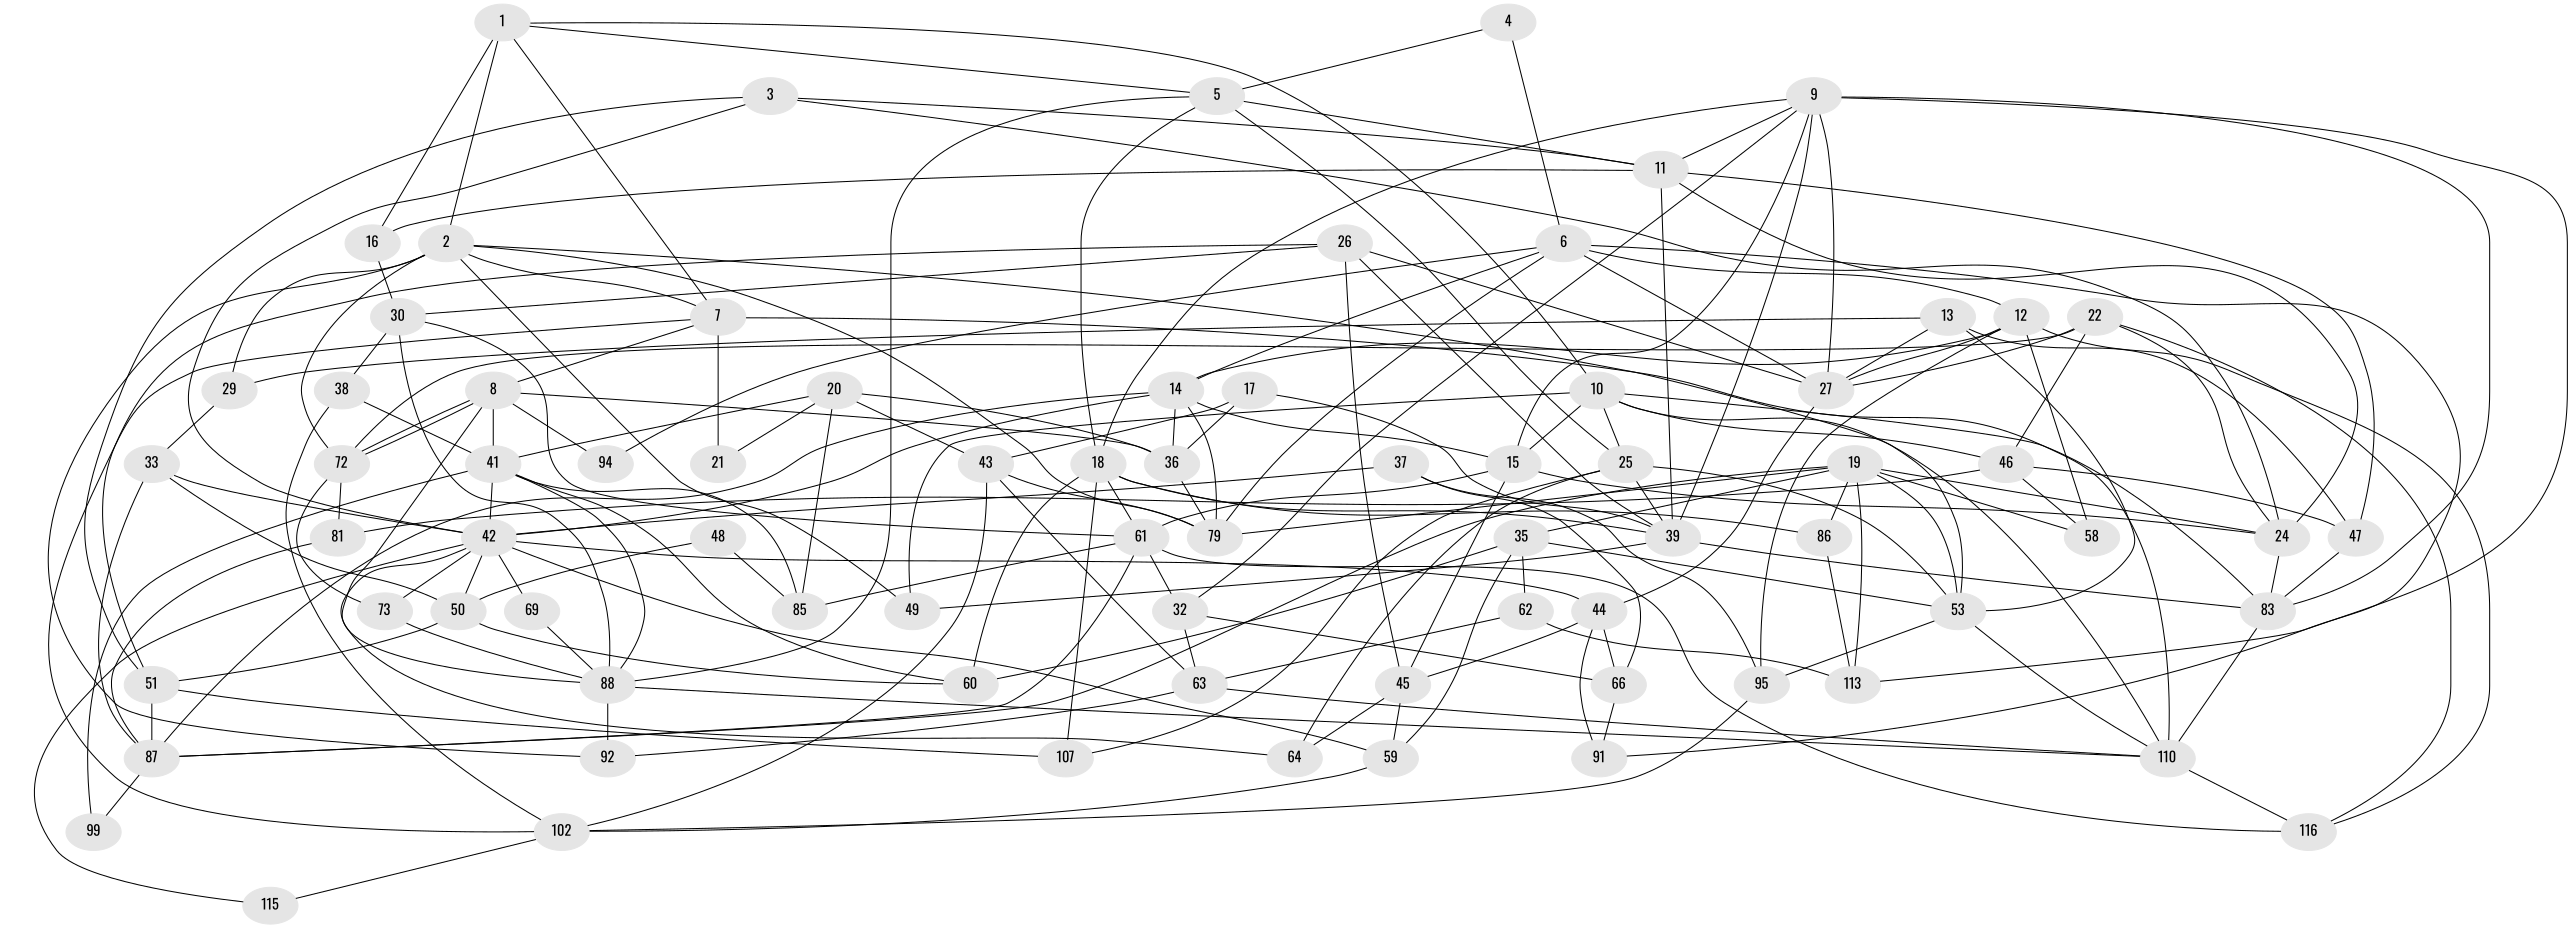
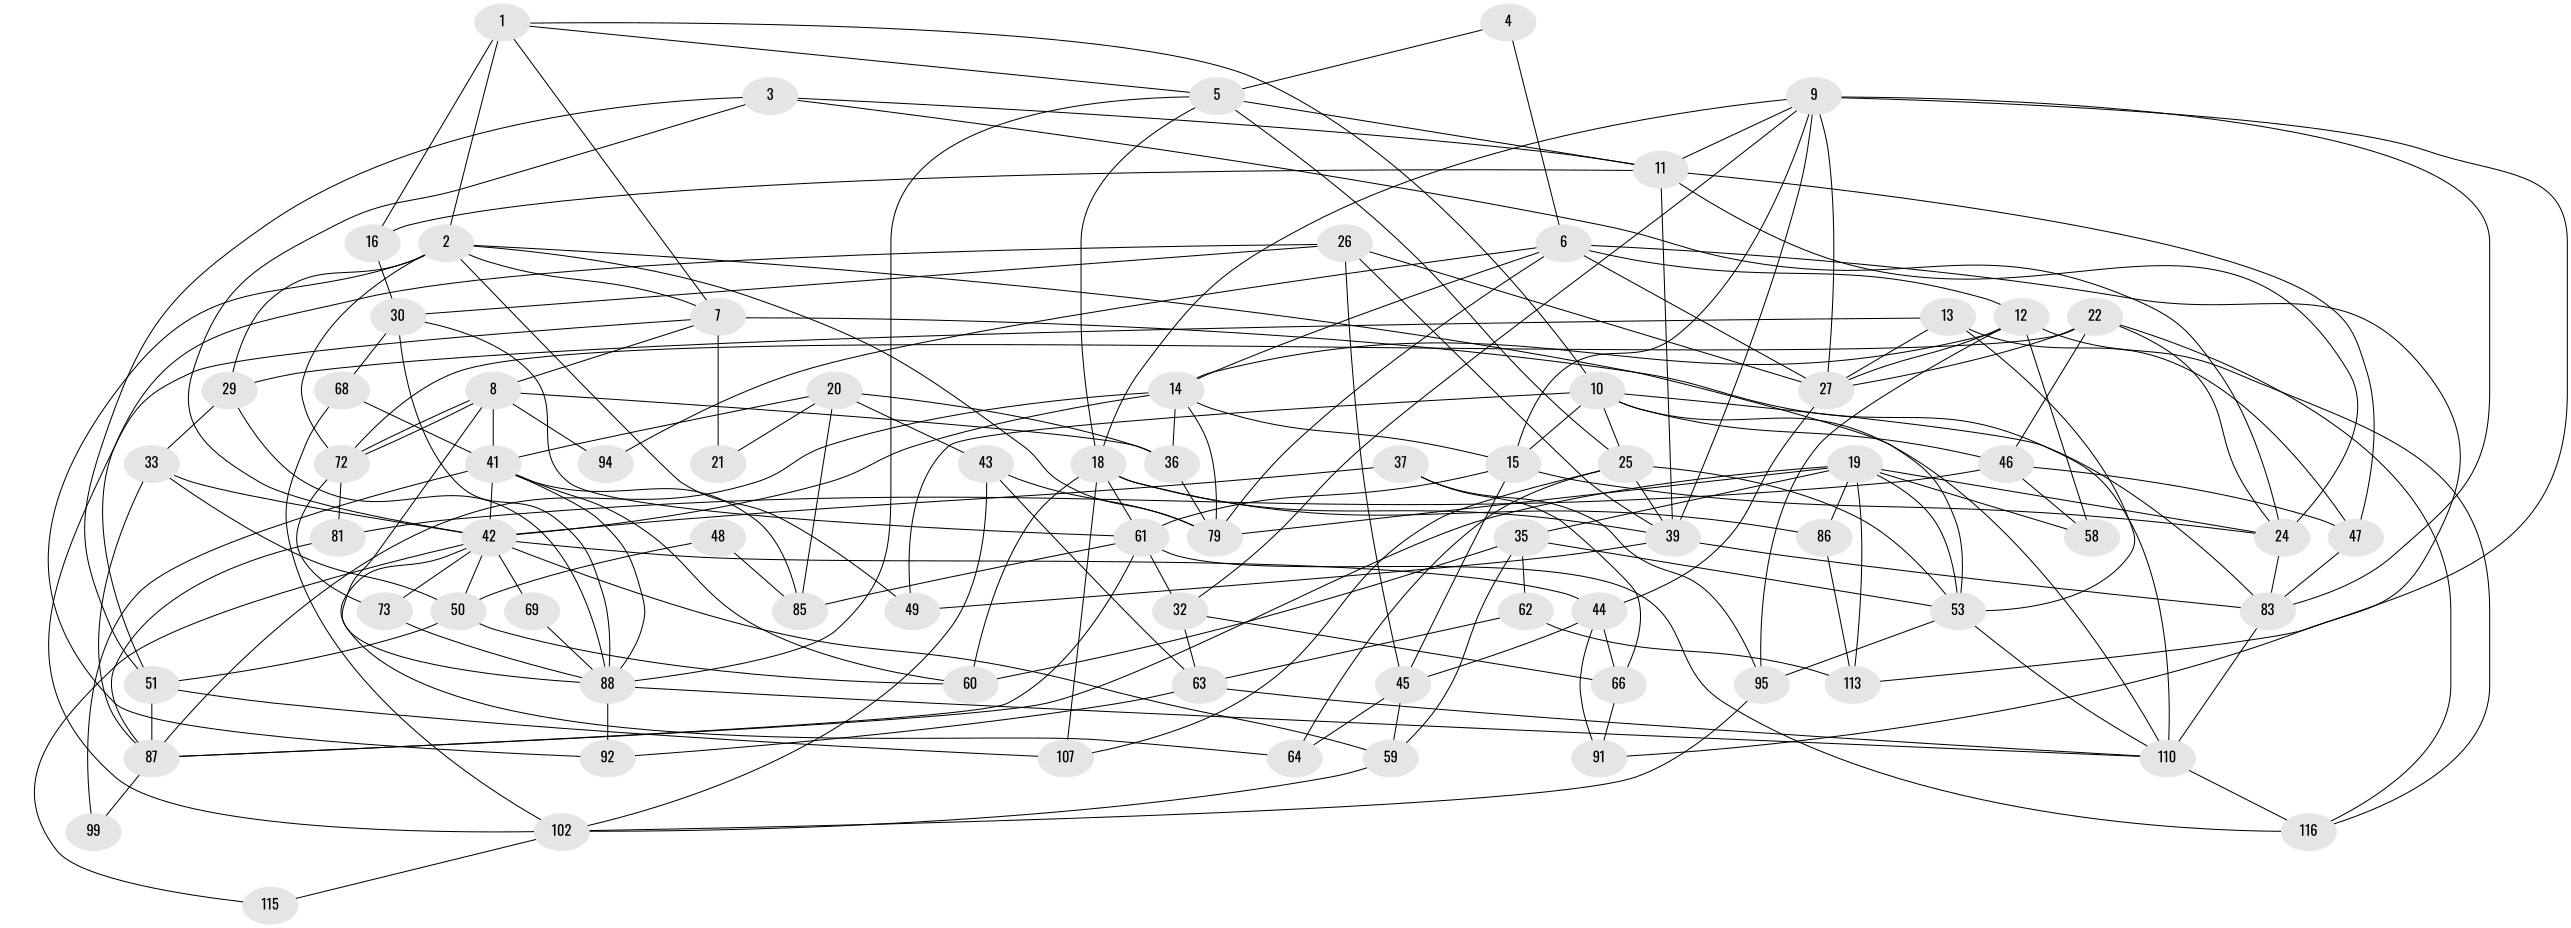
(342, 390) -> (342, 390)
(1250, 390) -> none
none -> (451, 496)
